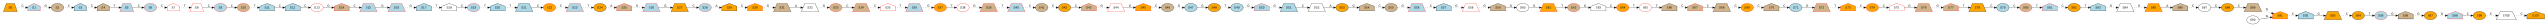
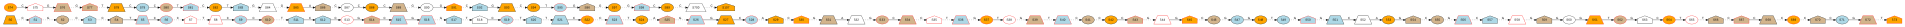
(1656, 8) -> (1702, 20)
(1860, 8) -> none
(1963, 8) -> (102, 8)
(2266, 11) -> (412, 8)
